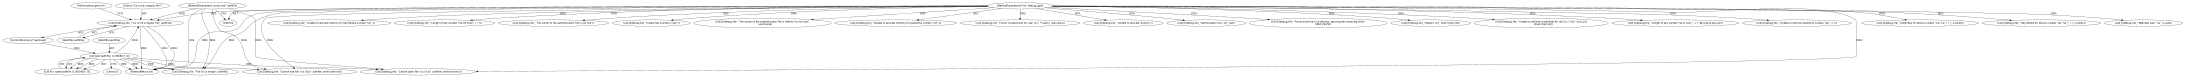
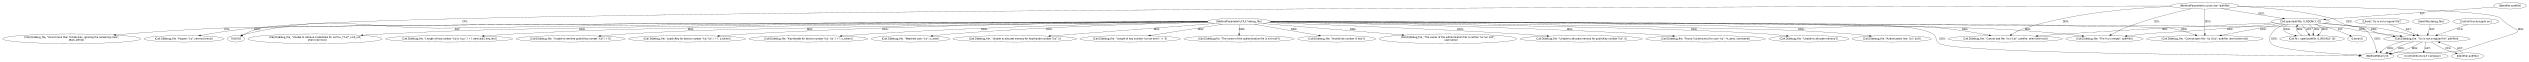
(91, 6) -> (2476, 21)
(1020, 6) -> (1239, 21)
none -> (2431, 21)
(68, 48) -> (2252, 14)
(114, 64) -> (2341, 29)
